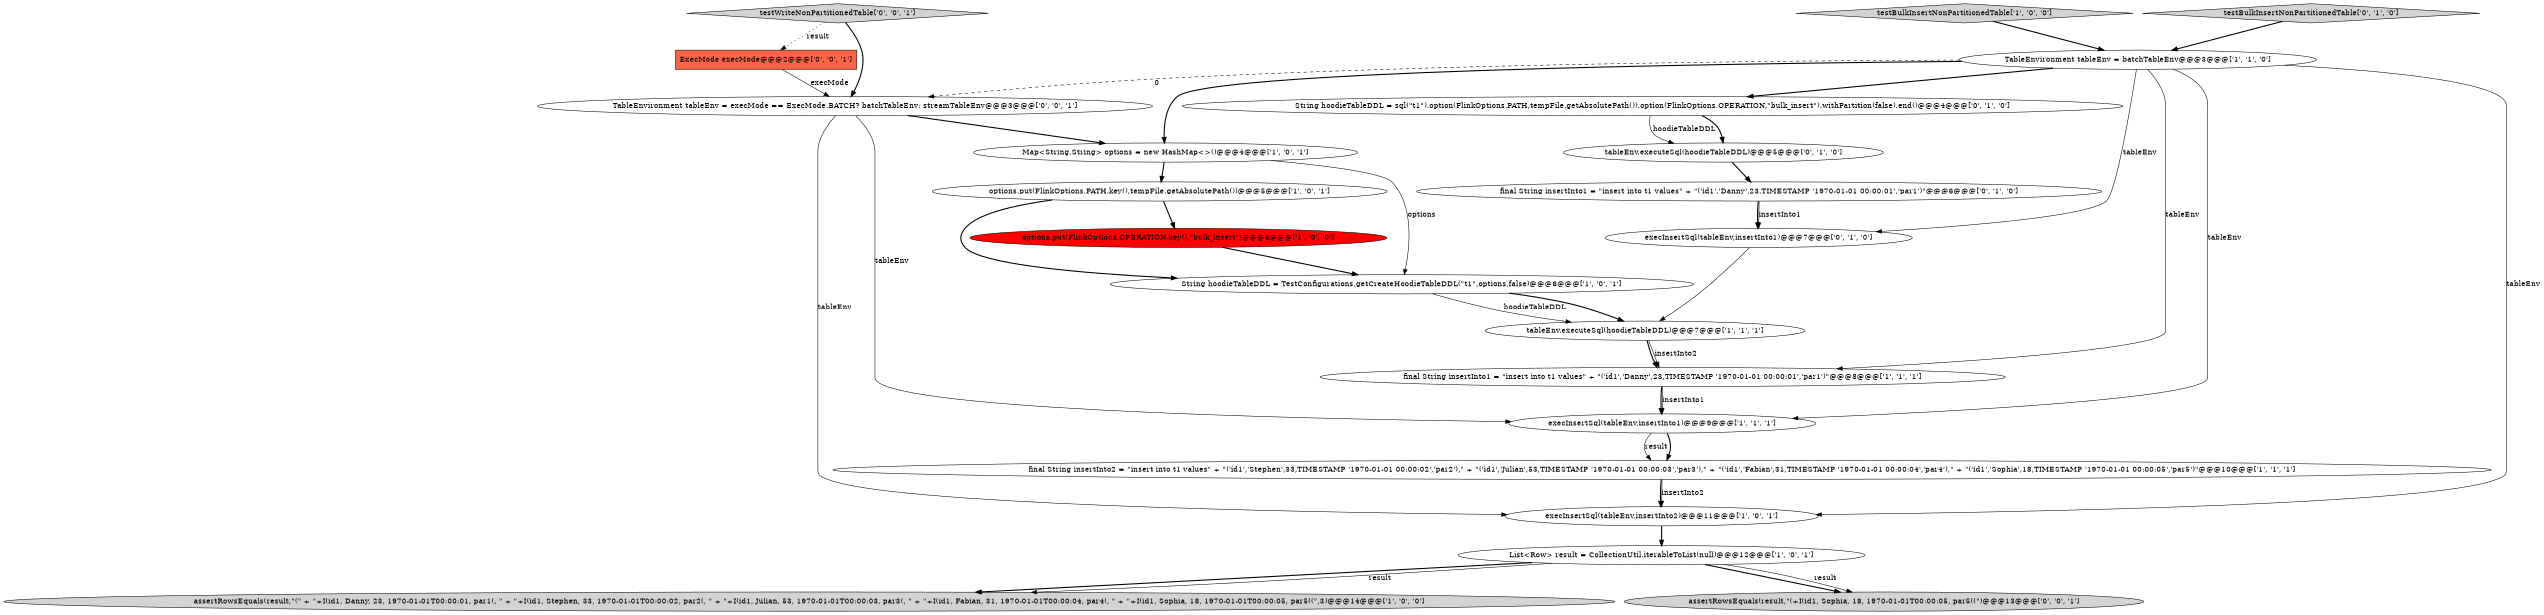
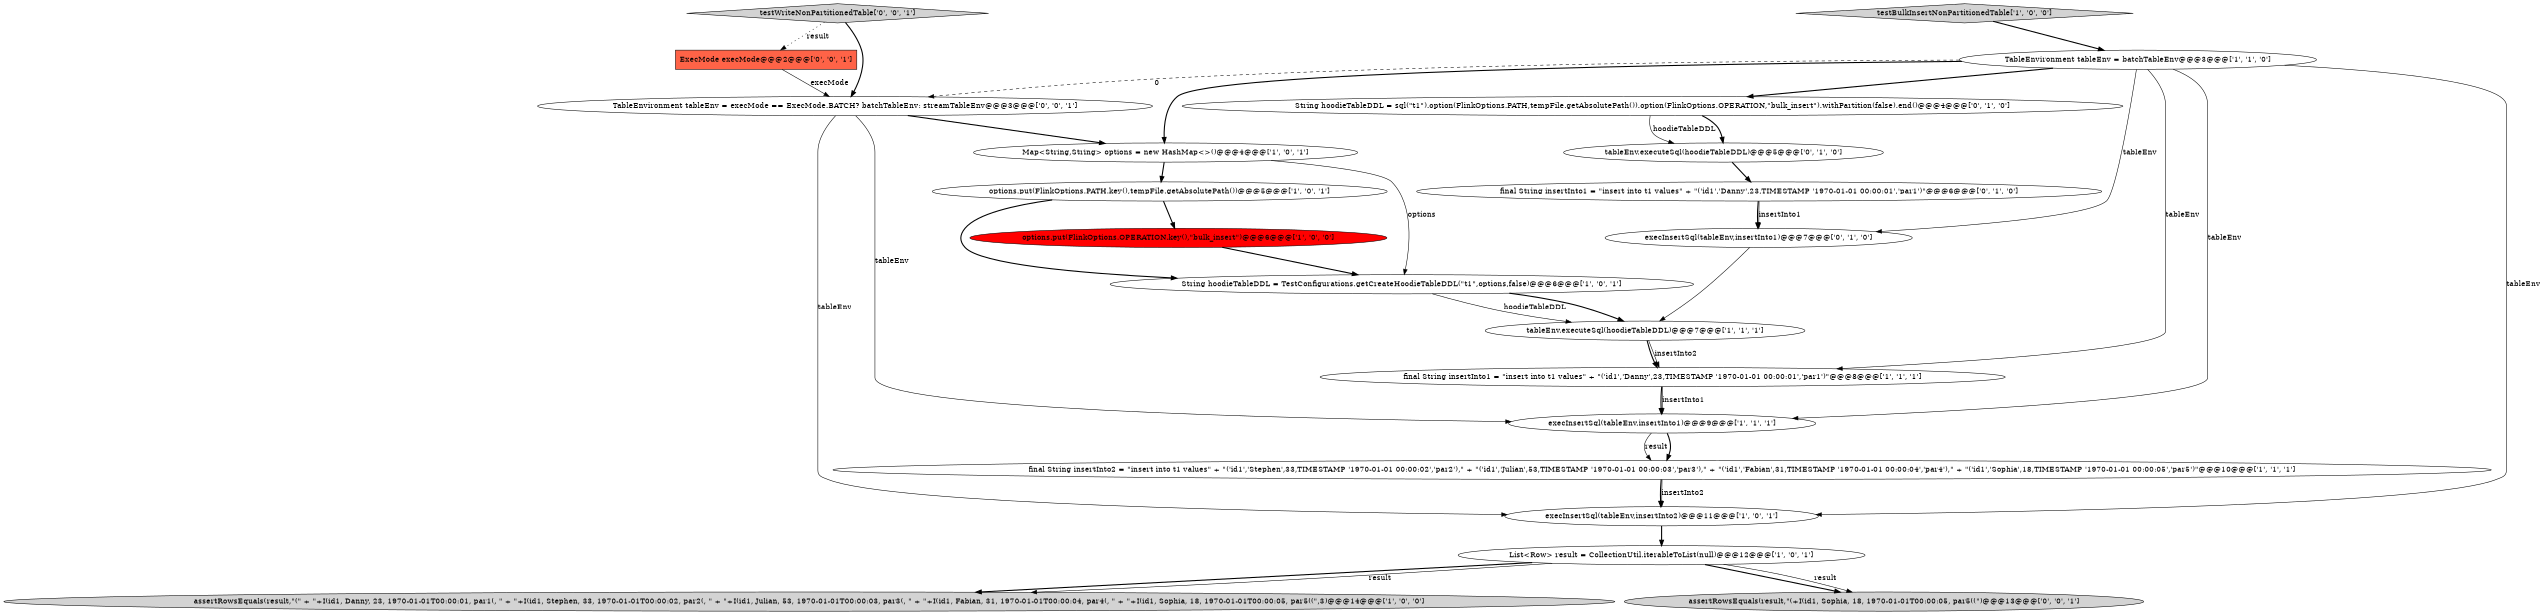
(2311, 13) -> none
